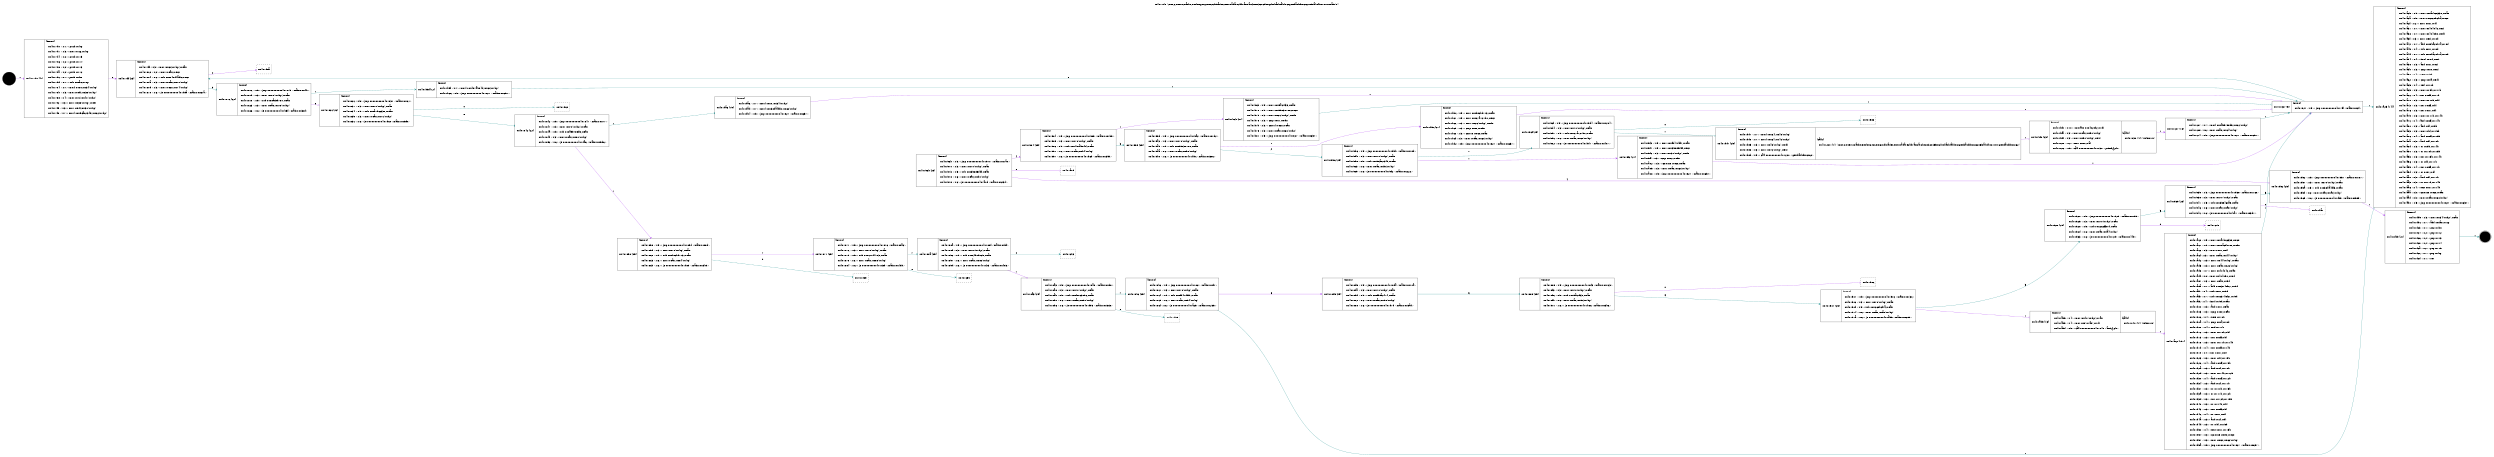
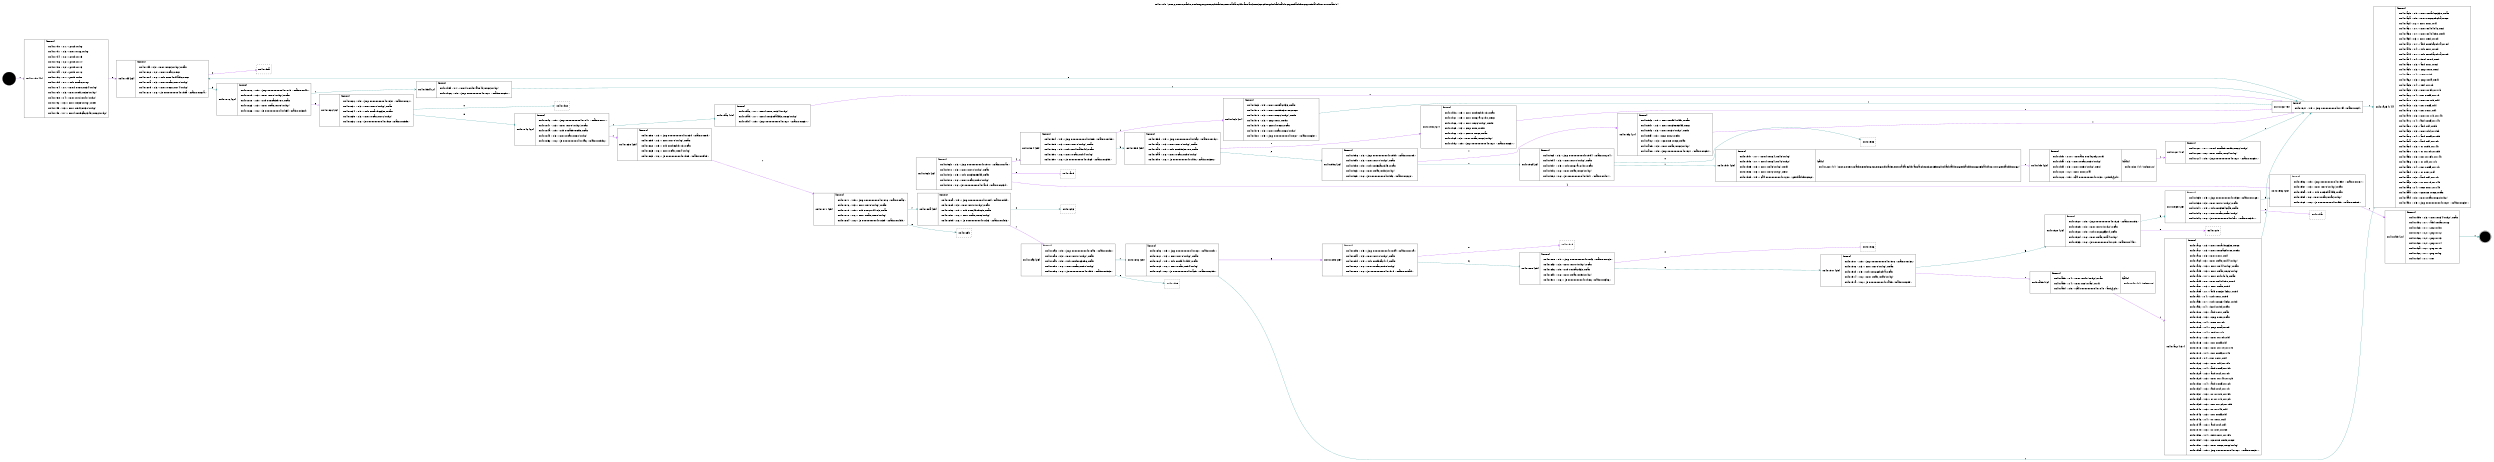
none -> (1567, 245)
(861, 278) -> none
